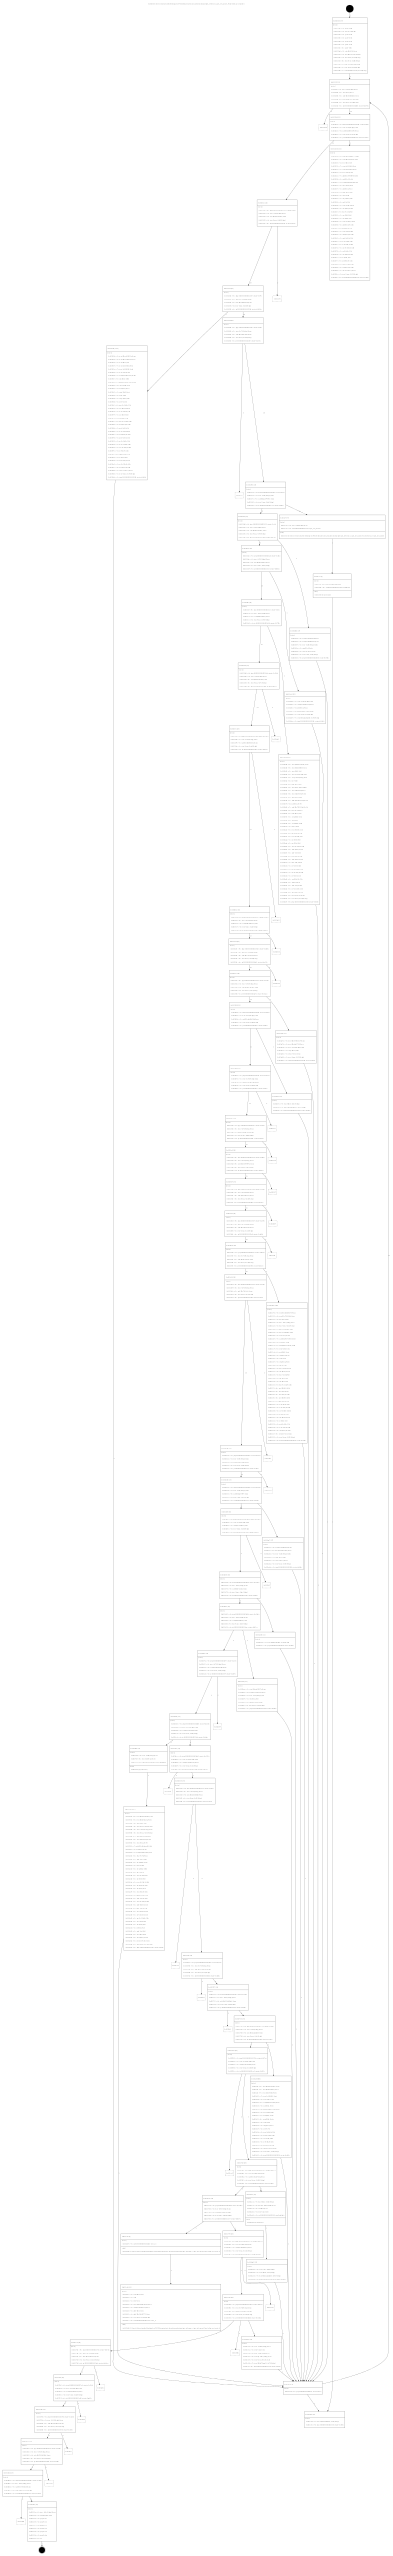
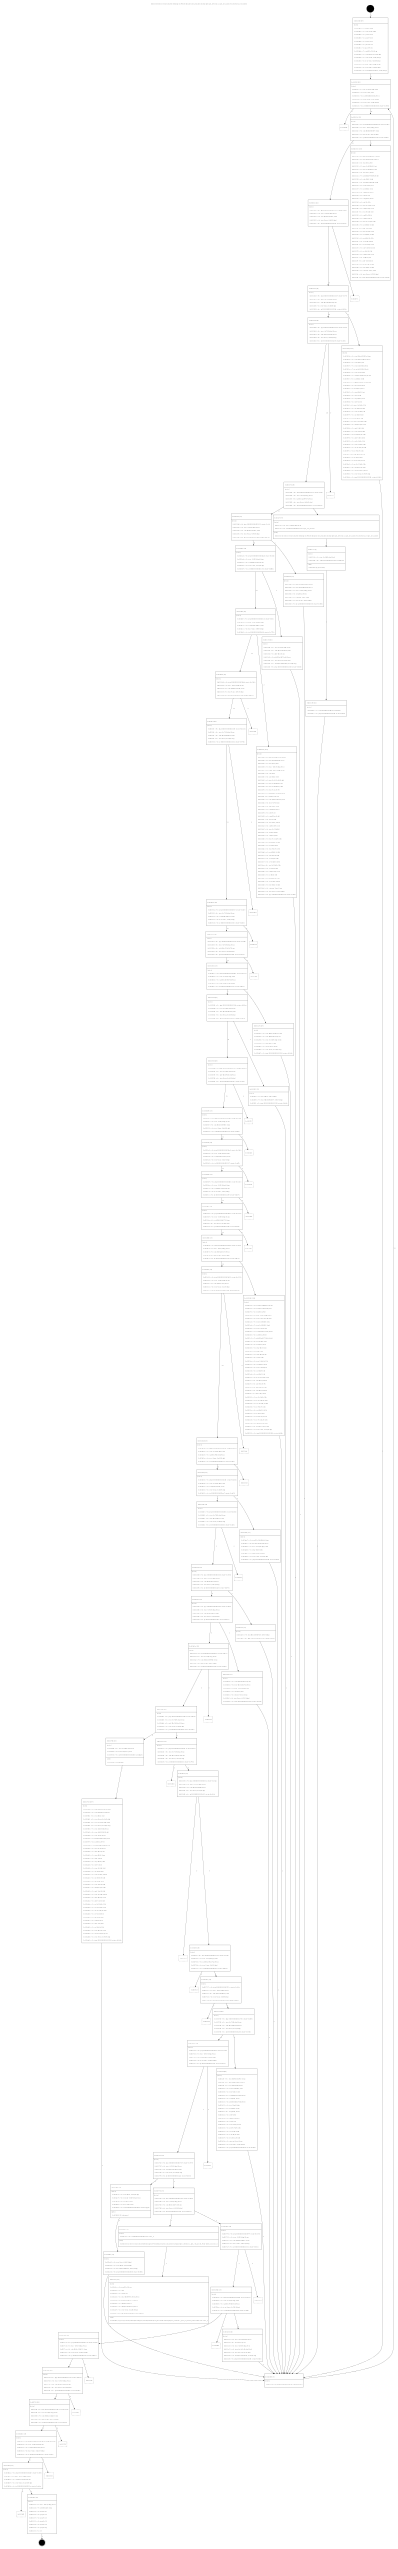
(313, 2403) -> (317, 1549)
